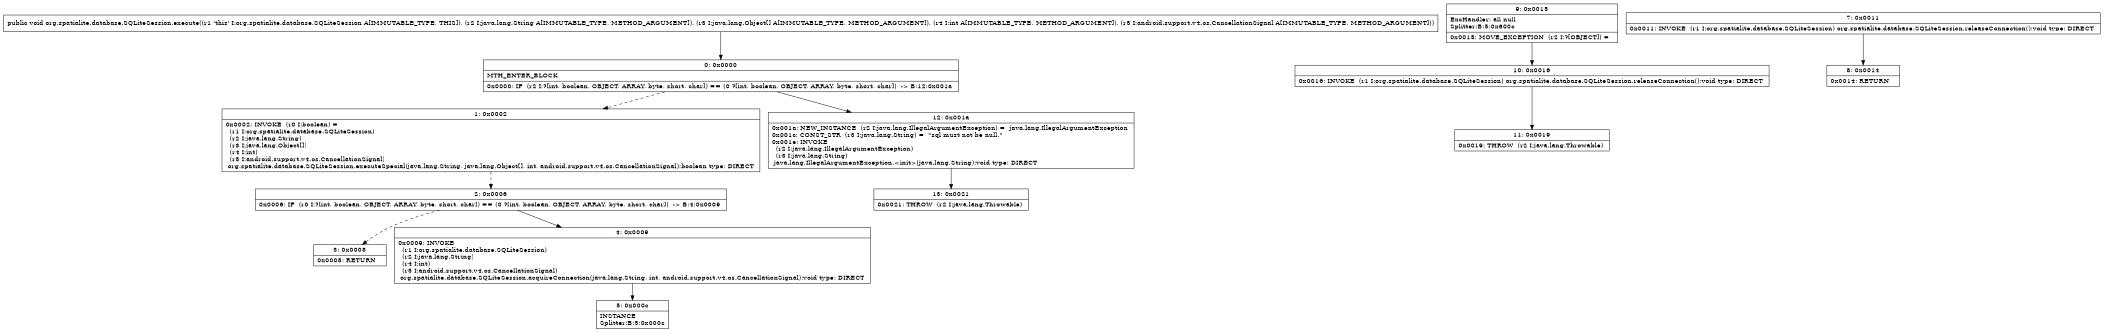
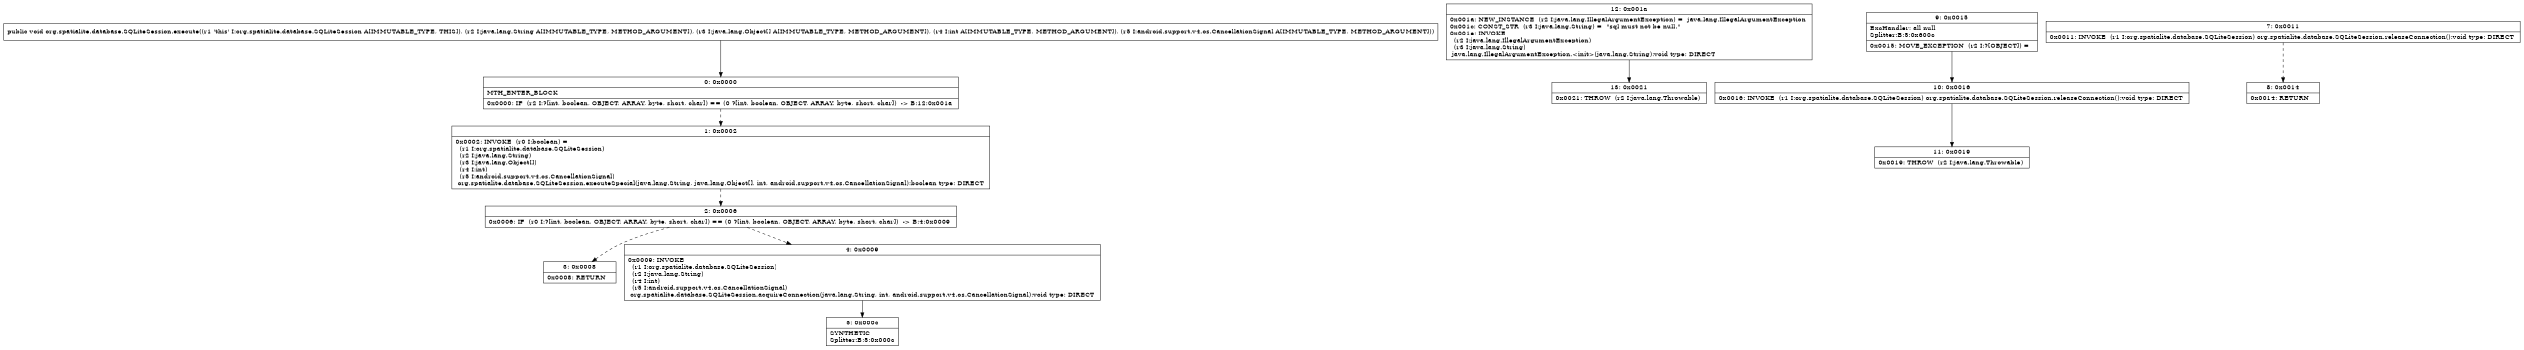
(1863, 47) -> (2283, 60)
(812, 101) -> none
(537, 218) -> (767, 235)
(618, 316) -> (850, 333)
